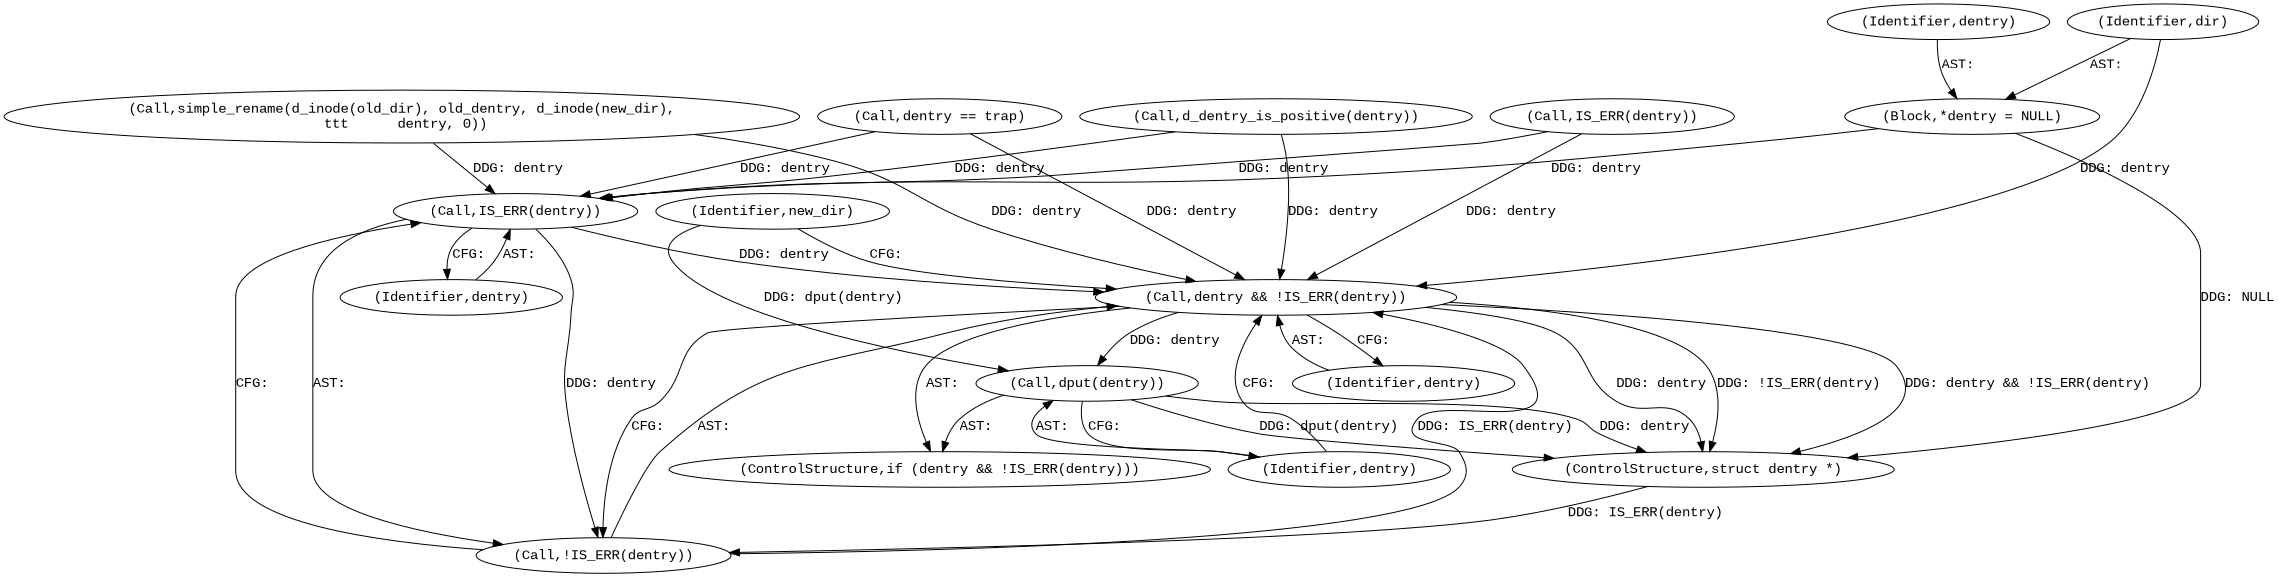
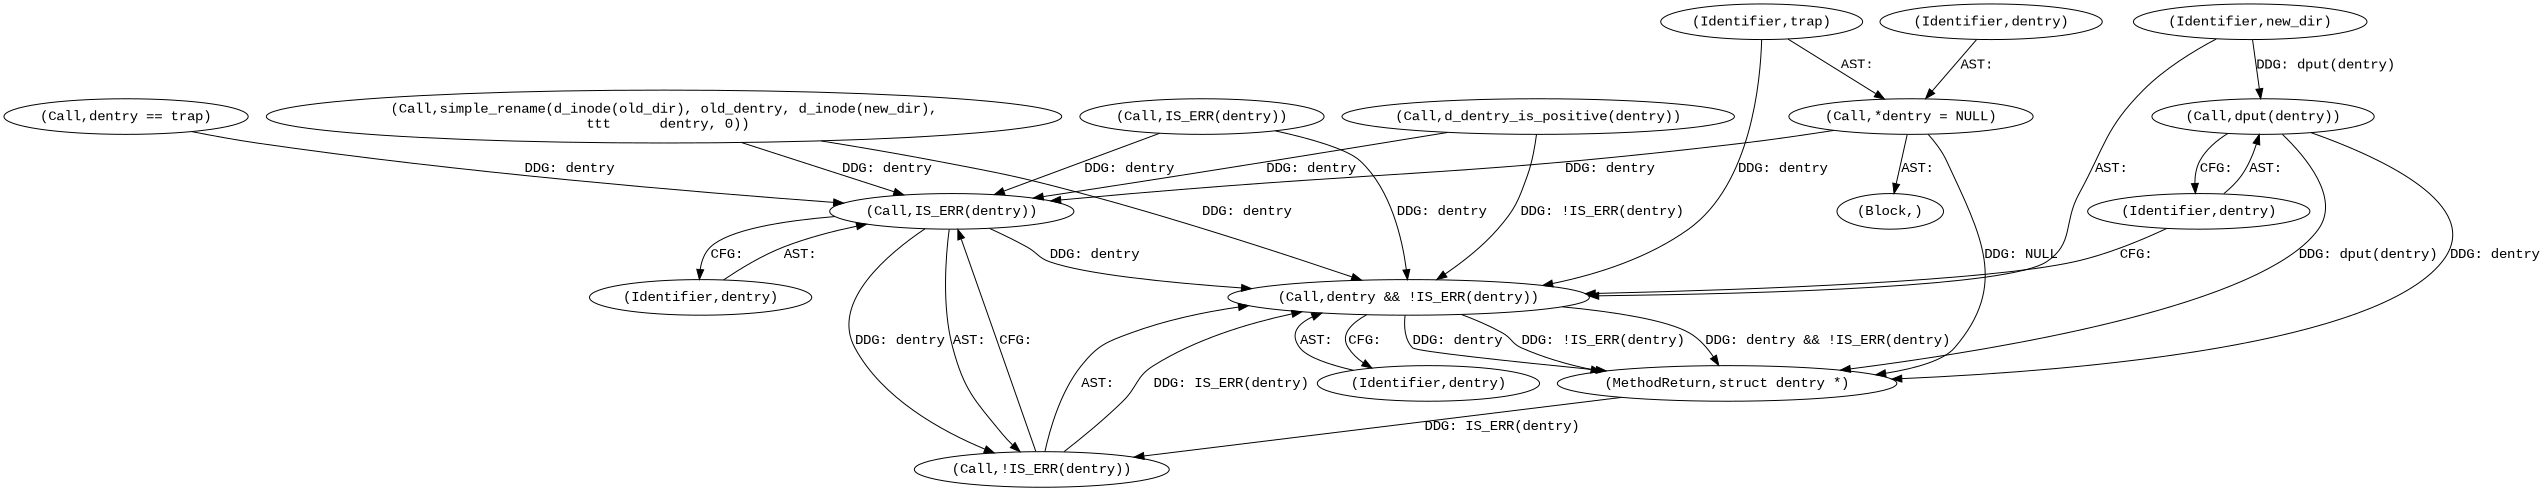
(2163, 22) -> (1762, 22)
(1972, 117) -> (1911, 117)
(1103, 204) -> none
(1333, 211) -> (1602, 211)
none -> (1890, 211)
(890, 254) -> (2116, 168)
(781, 326) -> none
(1137, 329) -> none
(940, 469) -> none
(1703, 469) -> (1727, 383)
